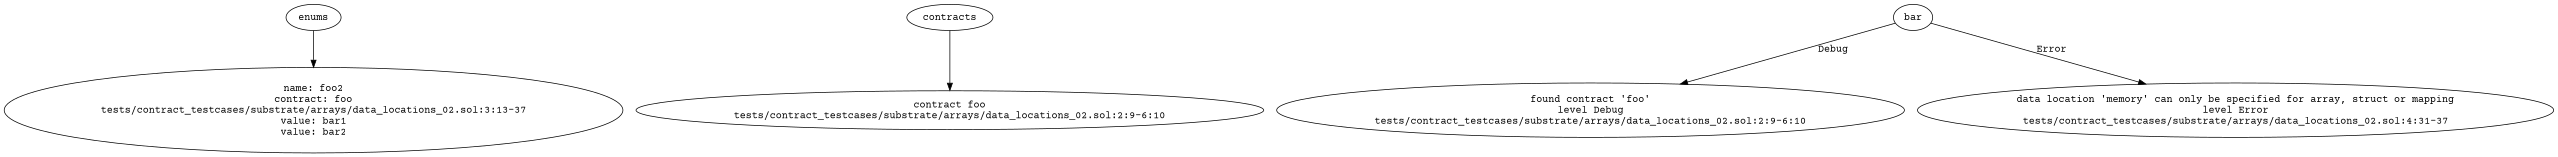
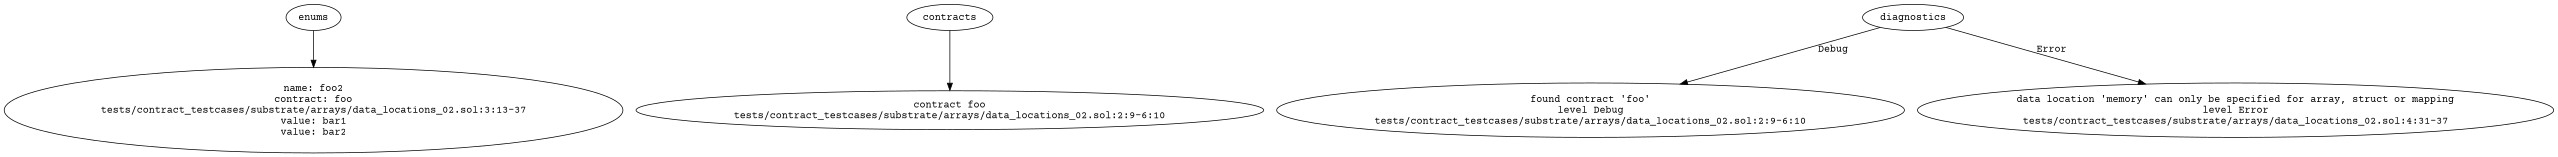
(1913, 17) -> (1913, 17)
